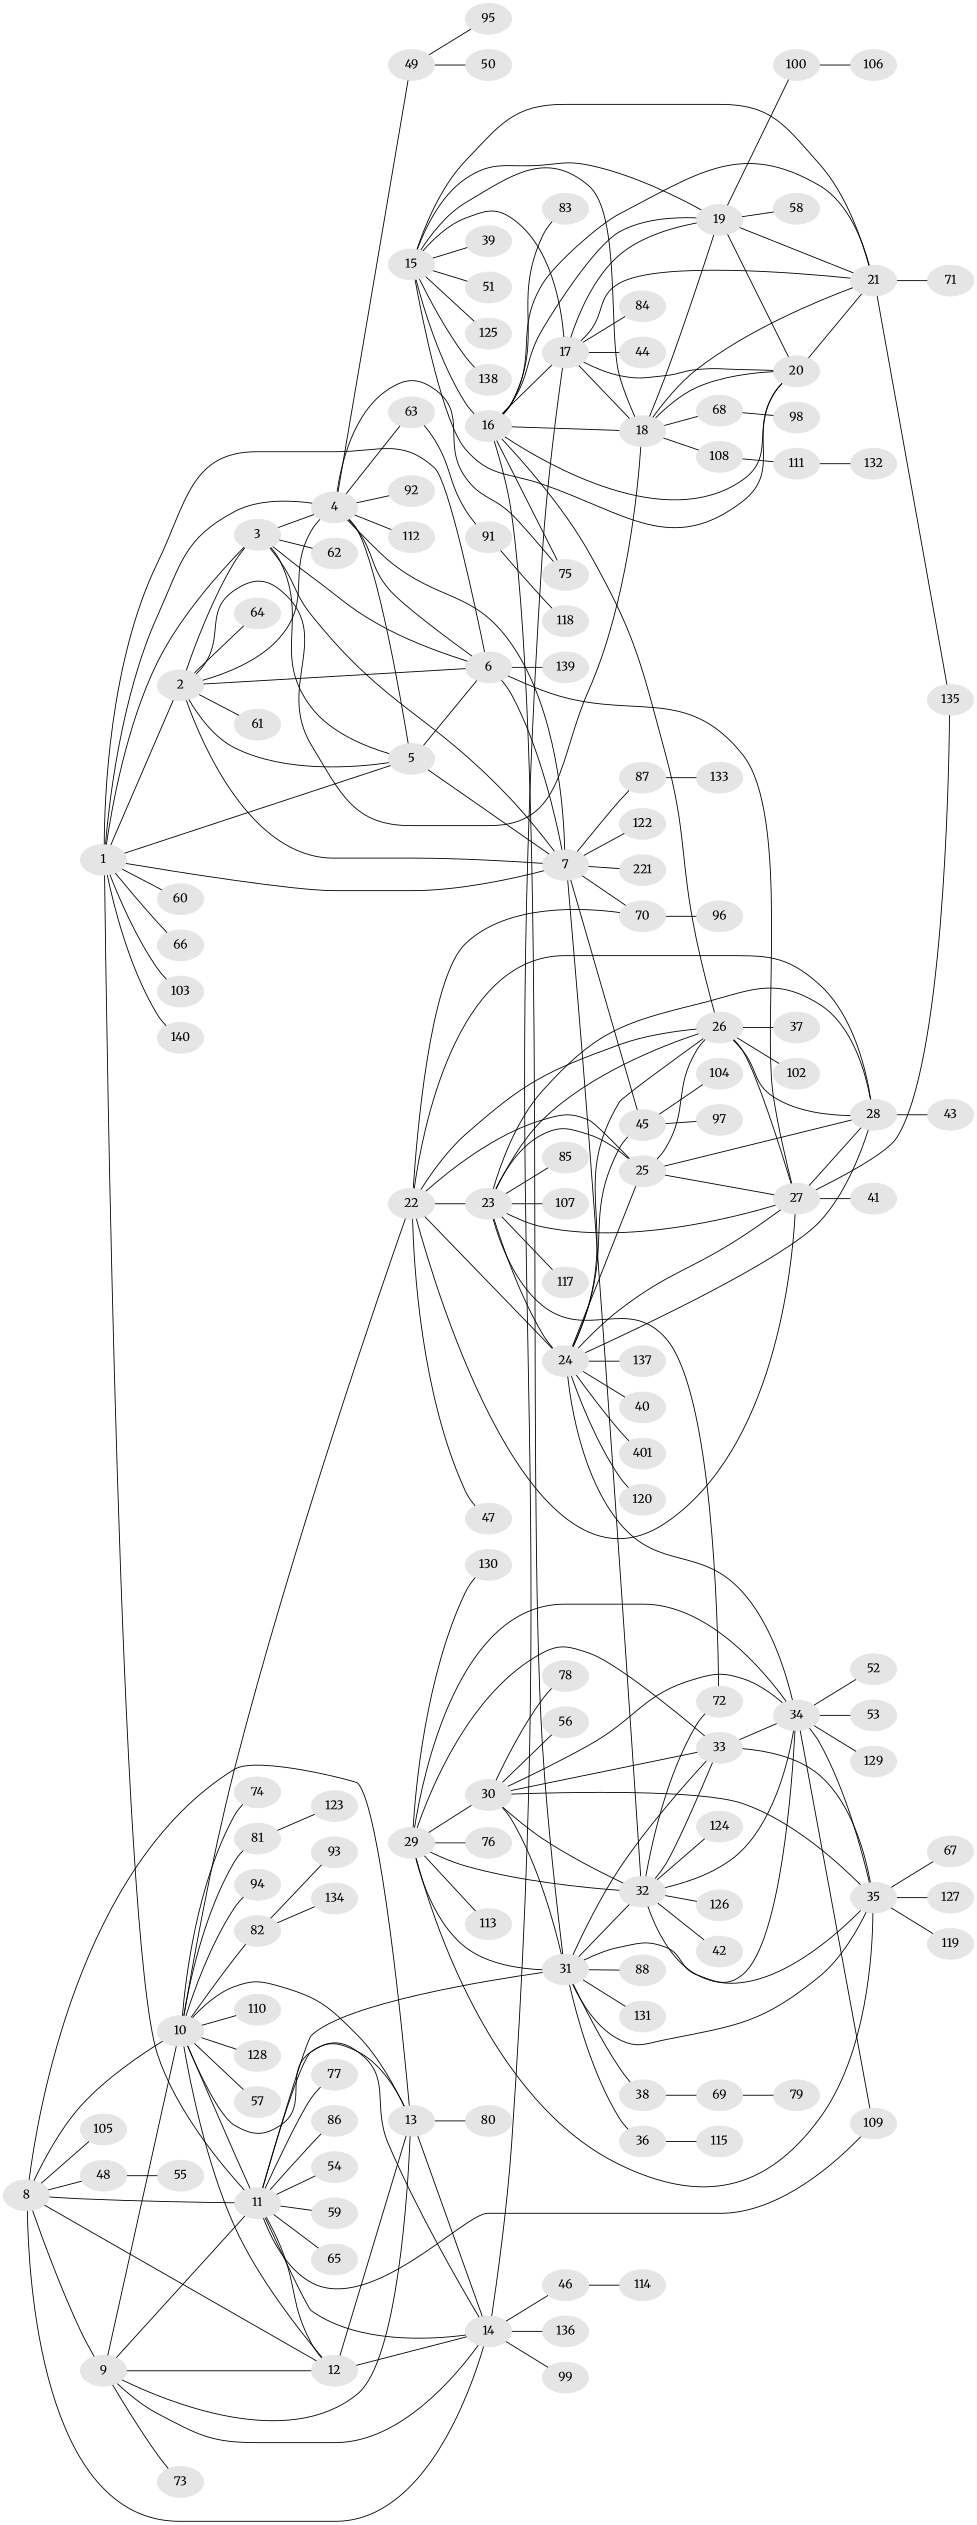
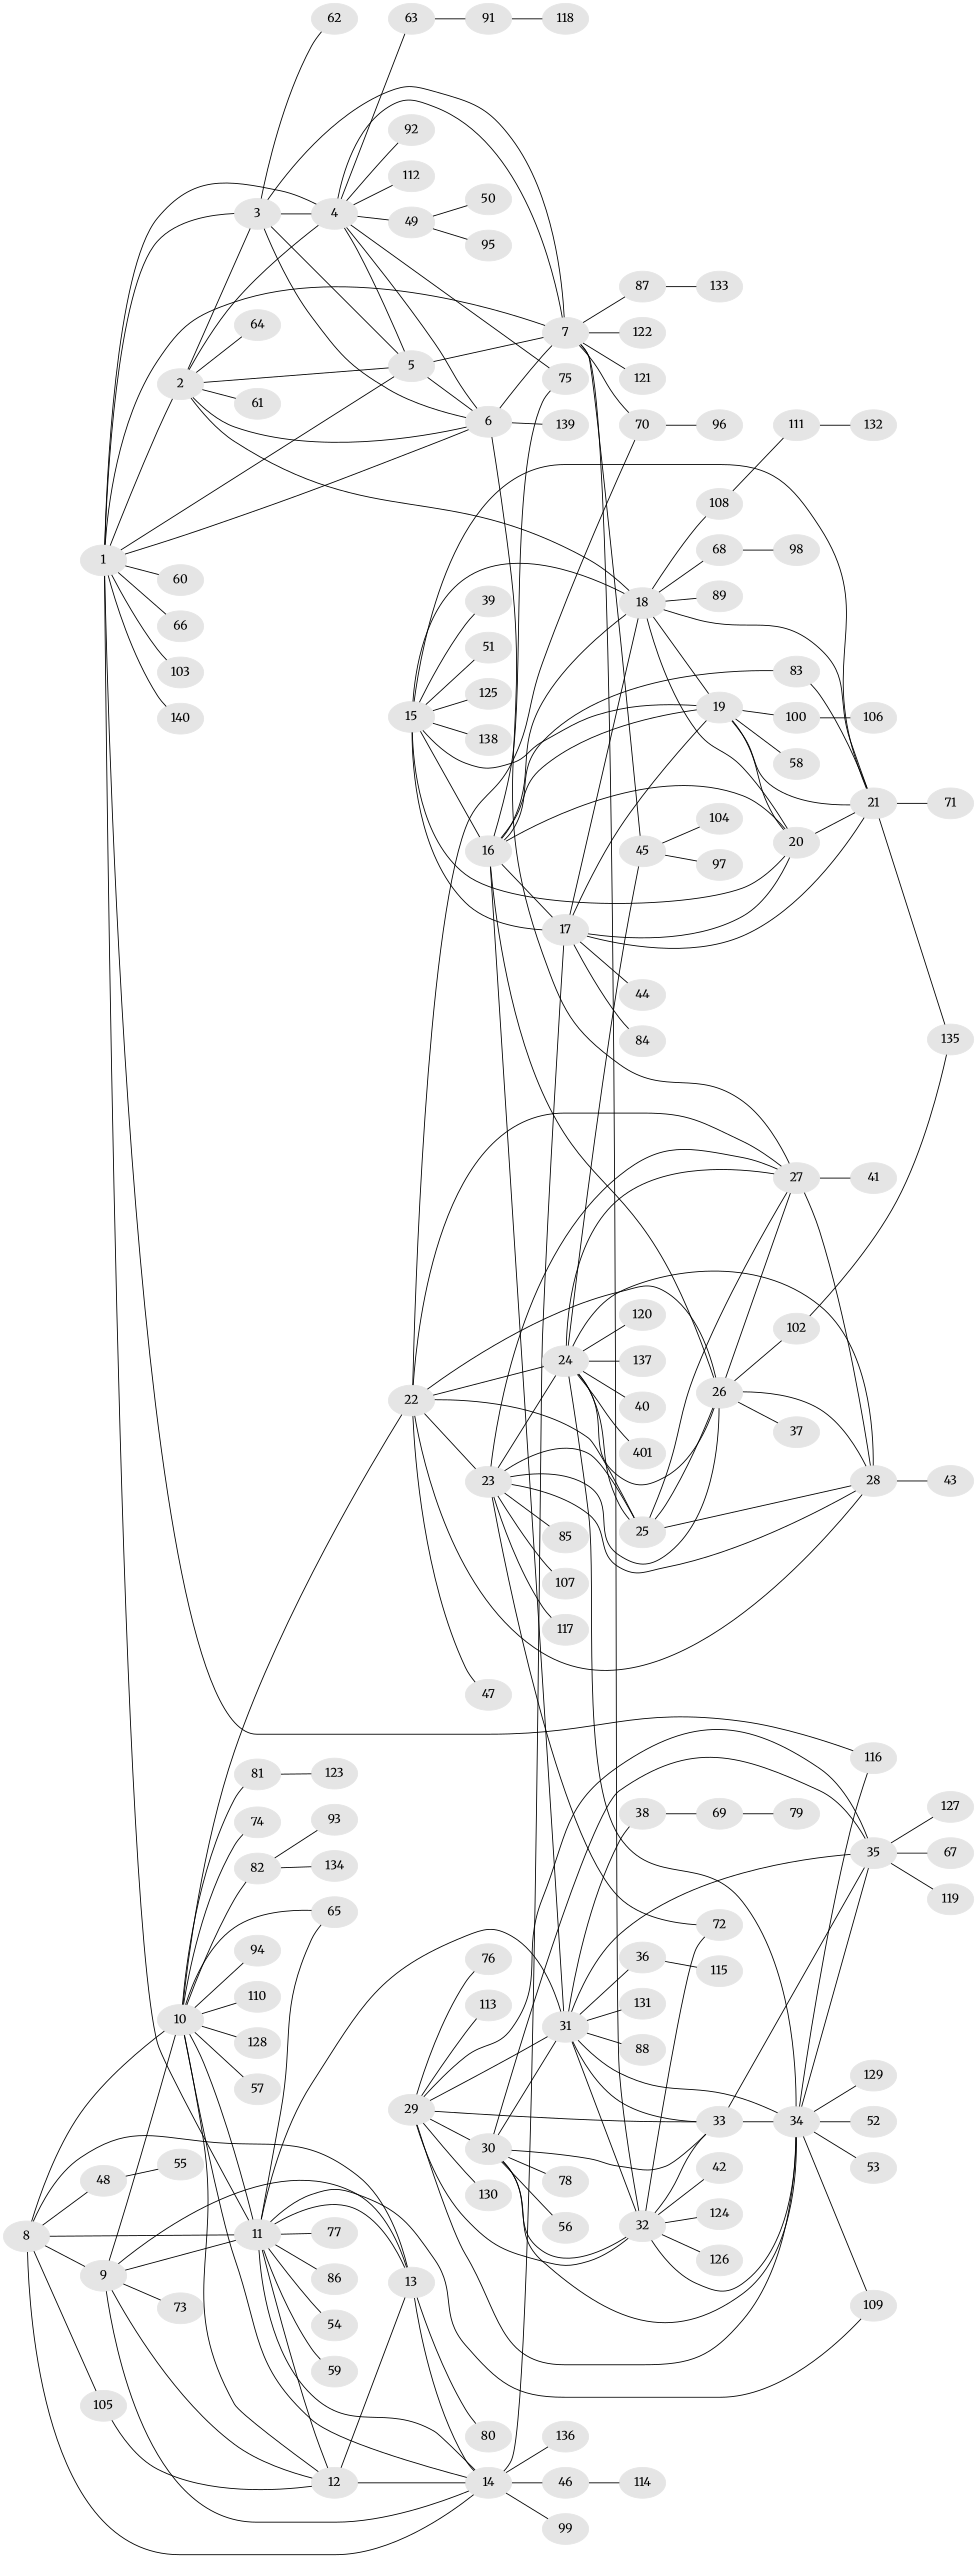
(650, 198) -> (843, 734)
none -> (720, 596)
(324, 856) -> none
(643, 870) -> (643, 379)
(935, 977) -> (899, 1196)
none -> (874, 1758)
(746, 1982) -> none
(317, 2001) -> (230, 1932)
(174, 2279) -> (200, 2484)
